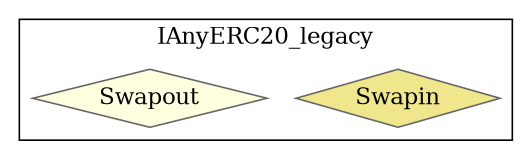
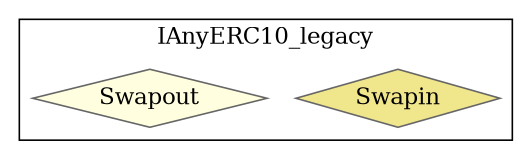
(266, 38) -> (266, 38)
